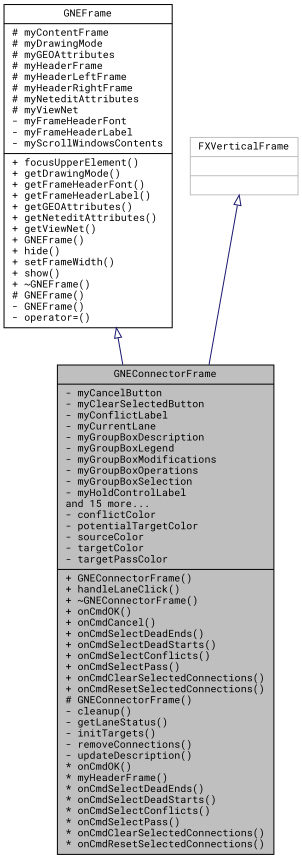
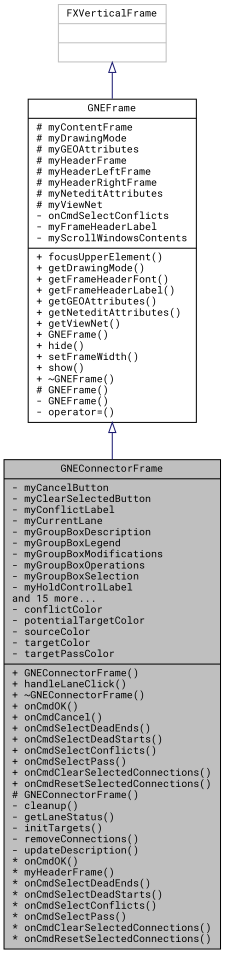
(70, 121) -> (103, 216)
(223, 285) -> (112, 86)
